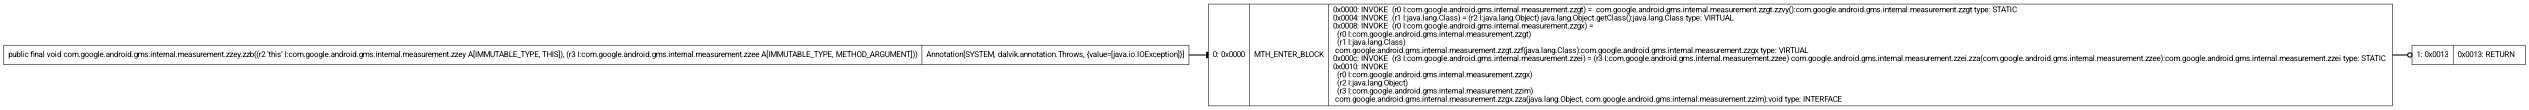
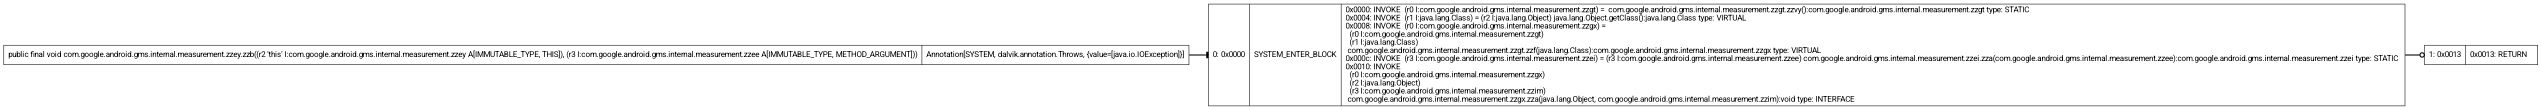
(1289, 55) -> (1295, 55)
